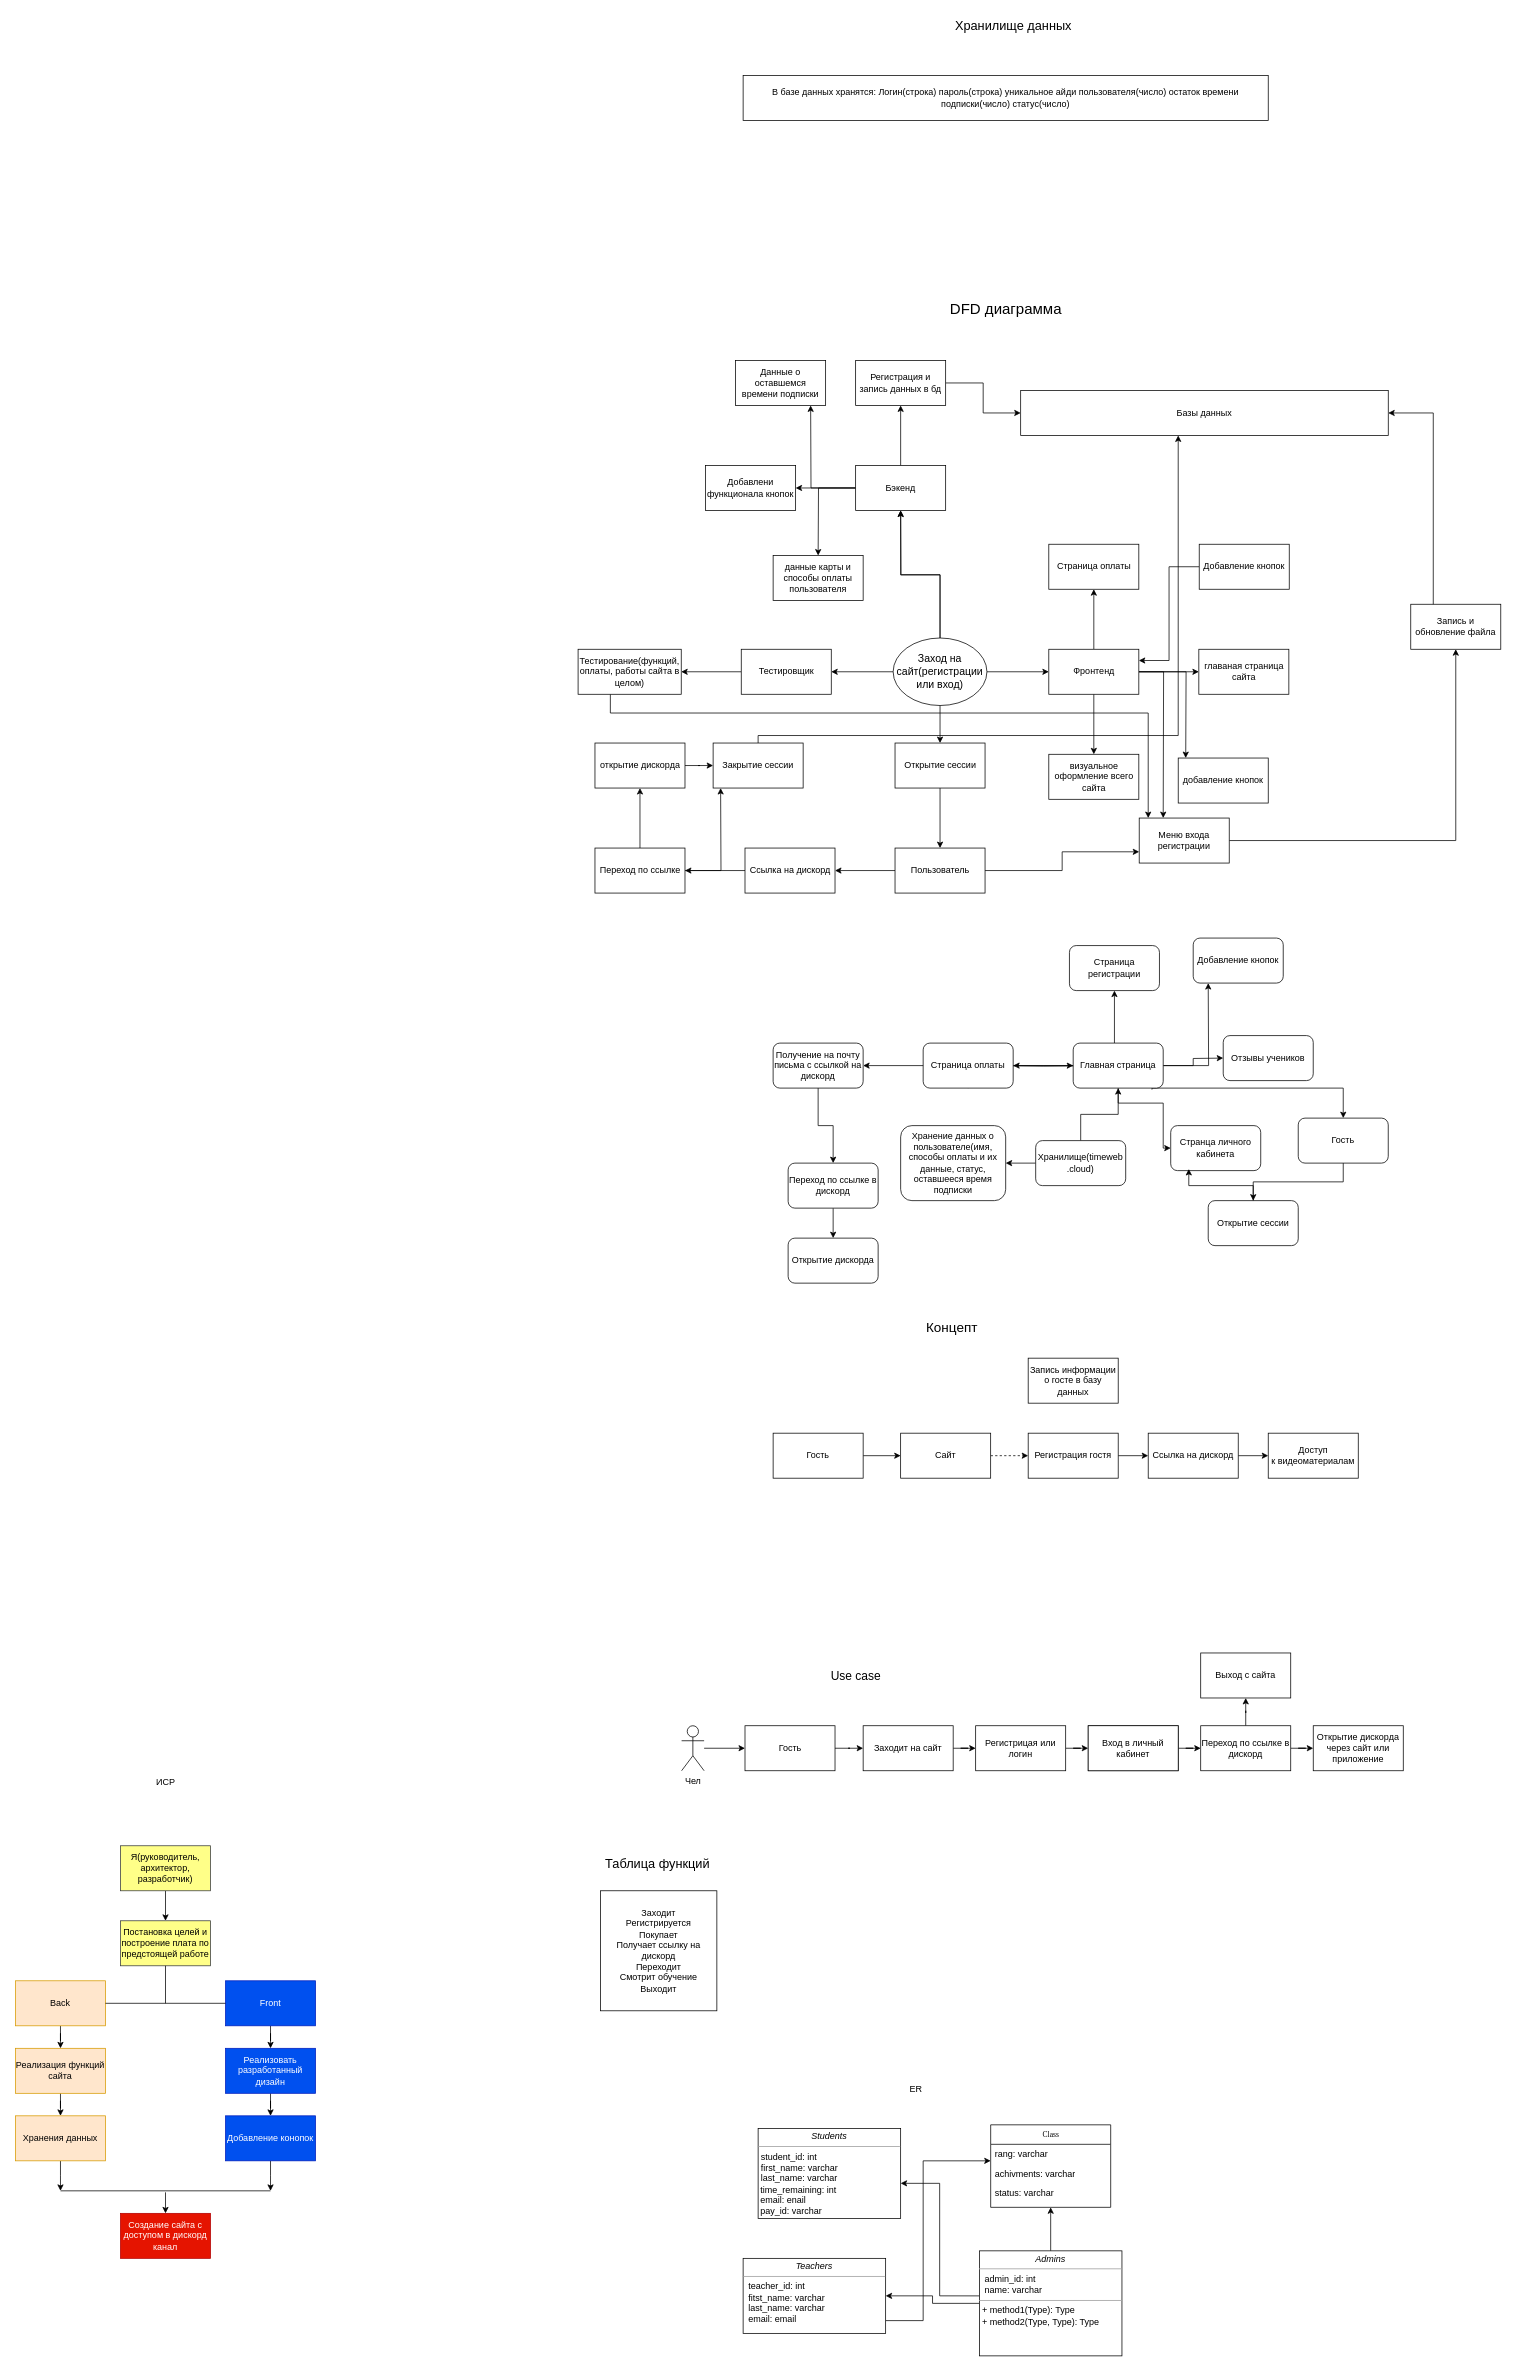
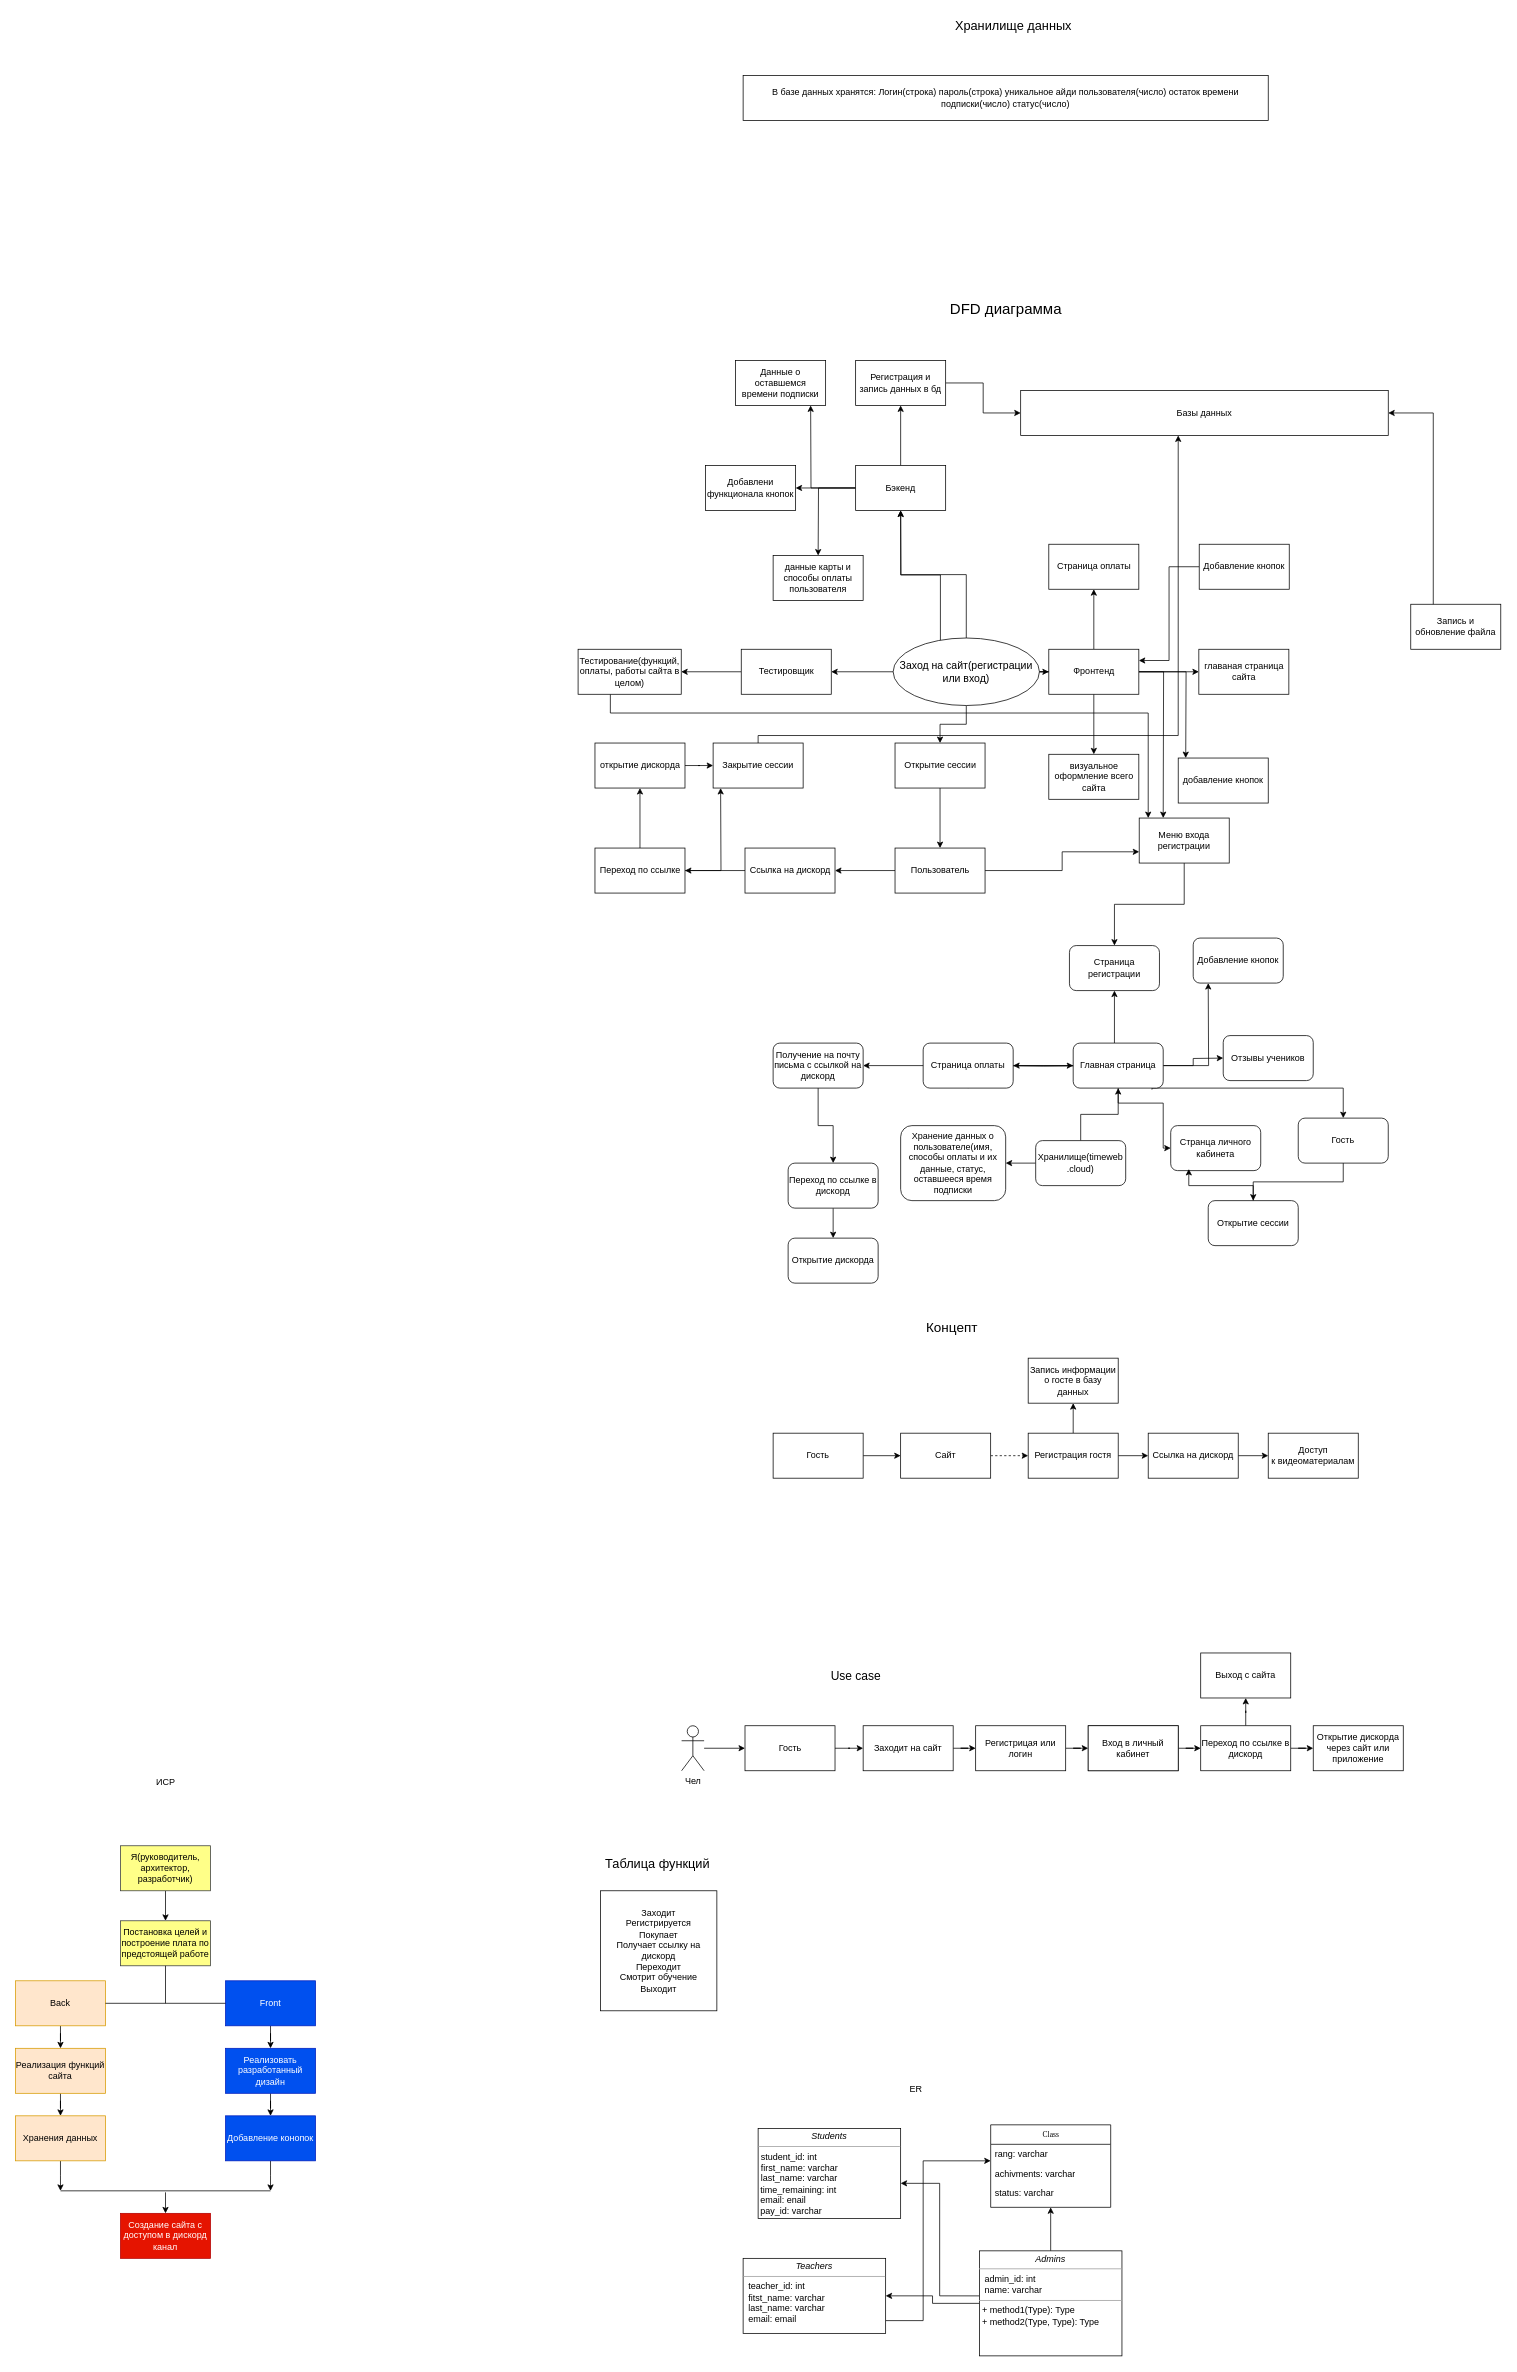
(940, 672) -> (966, 672)
(1435, 840) -> (1152, 904)
none -> (1073, 1421)
